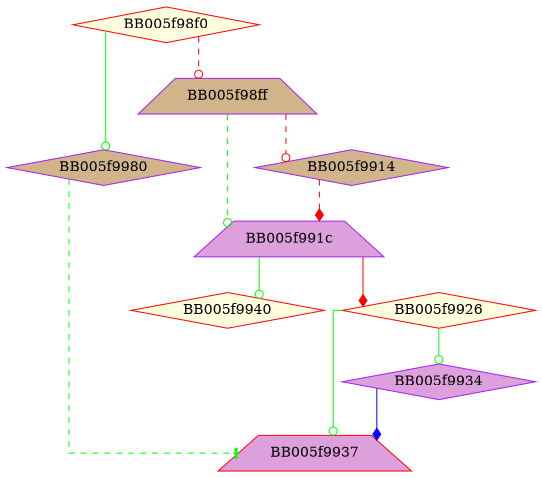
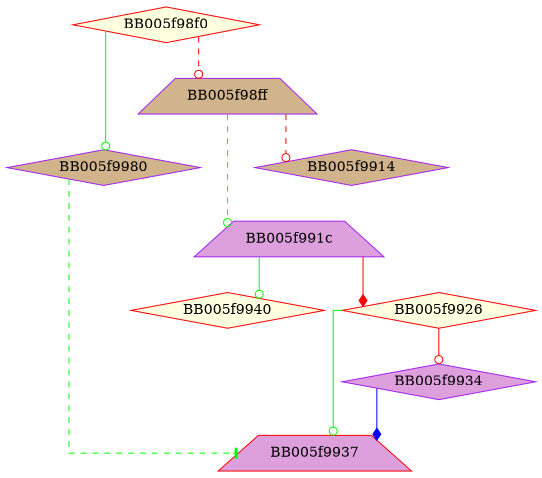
(319, 194) -> none
(439, 342) -> (439, 342)
